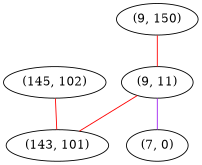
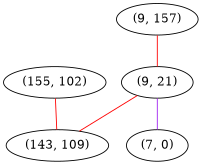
(157, 19) -> (157, 19)
(55, 82) -> (55, 82)
(157, 82) -> (157, 82)
(57, 145) -> (57, 145)
